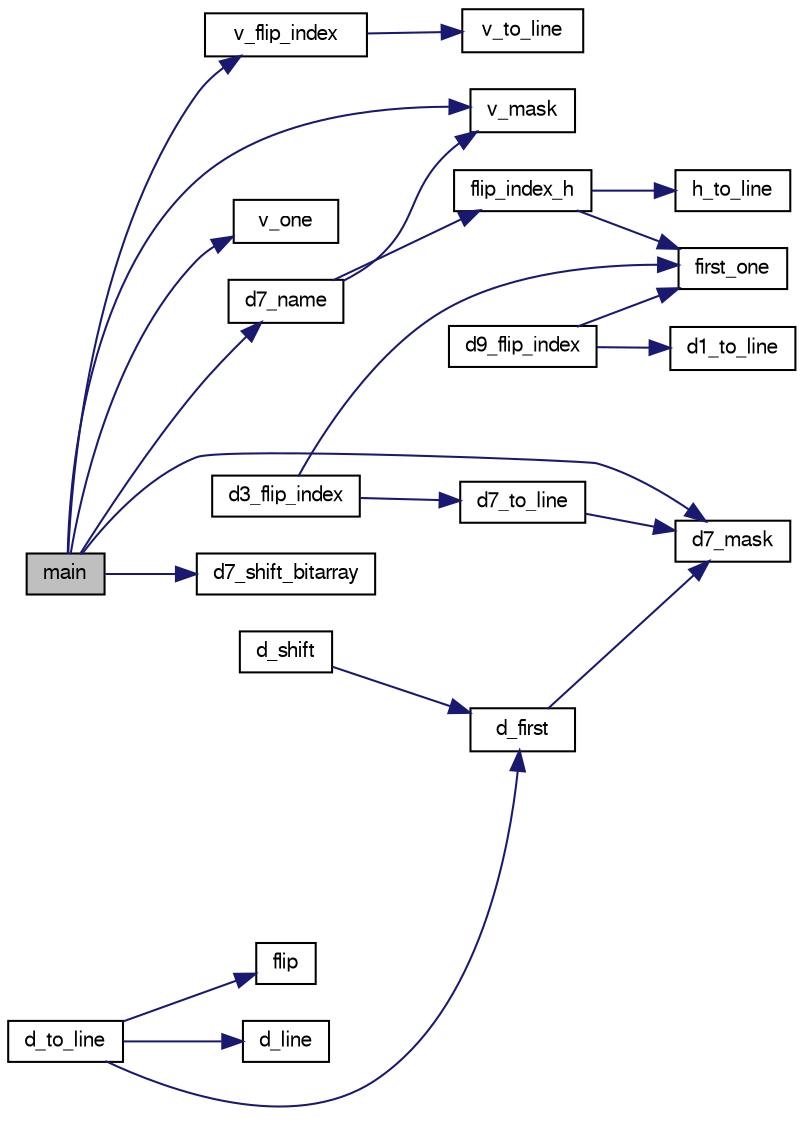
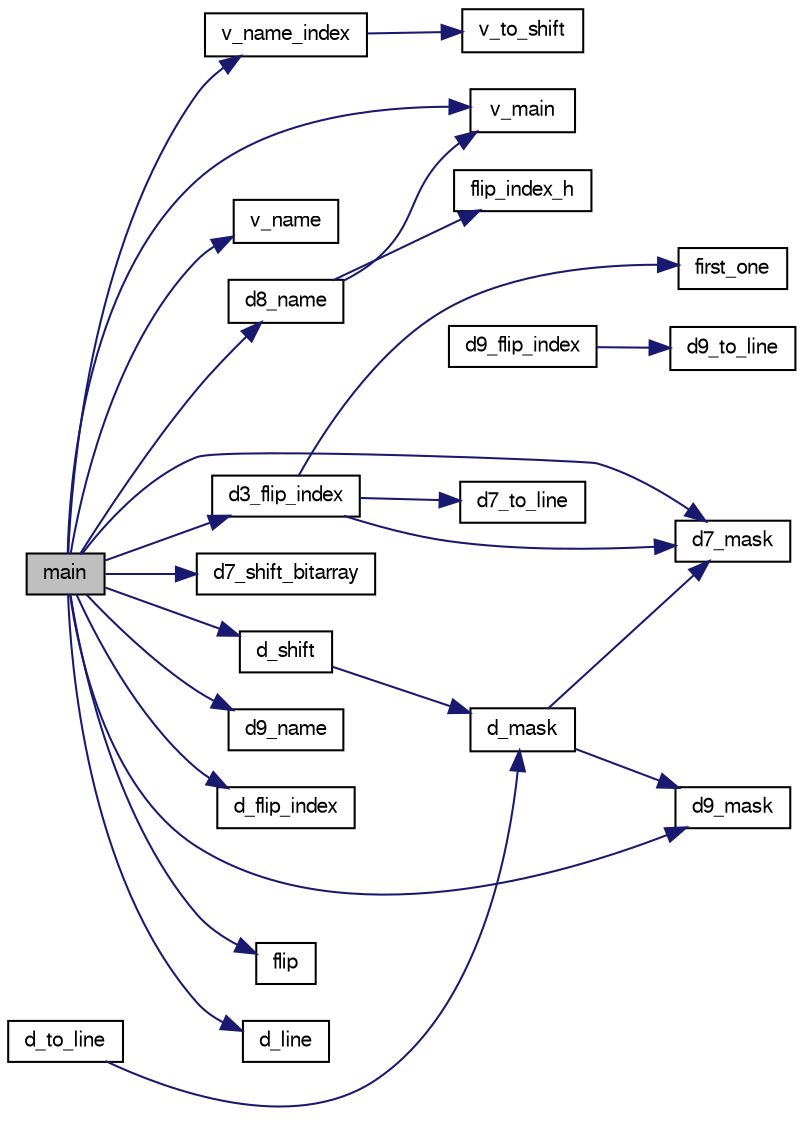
(523, 31) -> (523, 31)
(286, 35) -> (286, 35)
(523, 111) -> (523, 111)
(733, 191) -> none
(286, 221) -> (286, 221)
(618, 226) -> none
(286, 301) -> (286, 301)
(618, 311) -> none
(733, 348) -> (733, 348)
(620, 520) -> (498, 546)
none -> (158, 542)
none -> (162, 608)
none -> (286, 730)
(523, 730) -> (523, 730)
none -> (286, 808)
none -> (733, 808)
(179, 1001) -> (122, 786)
(172, 1041) -> (105, 825)
